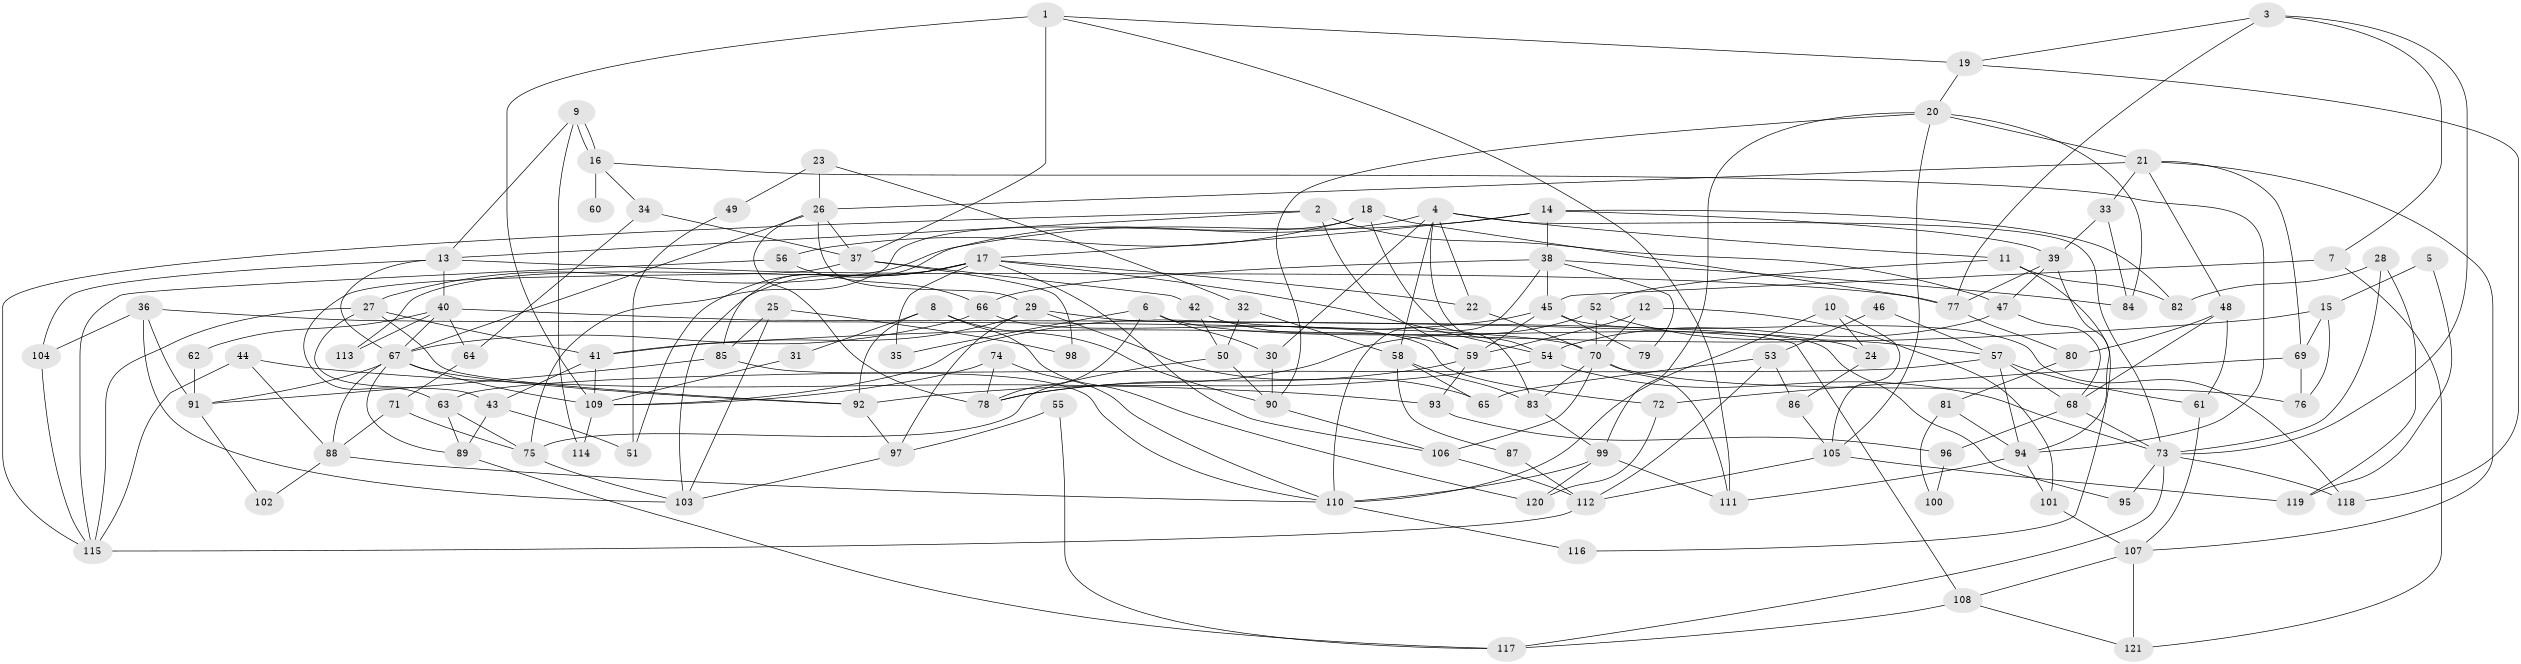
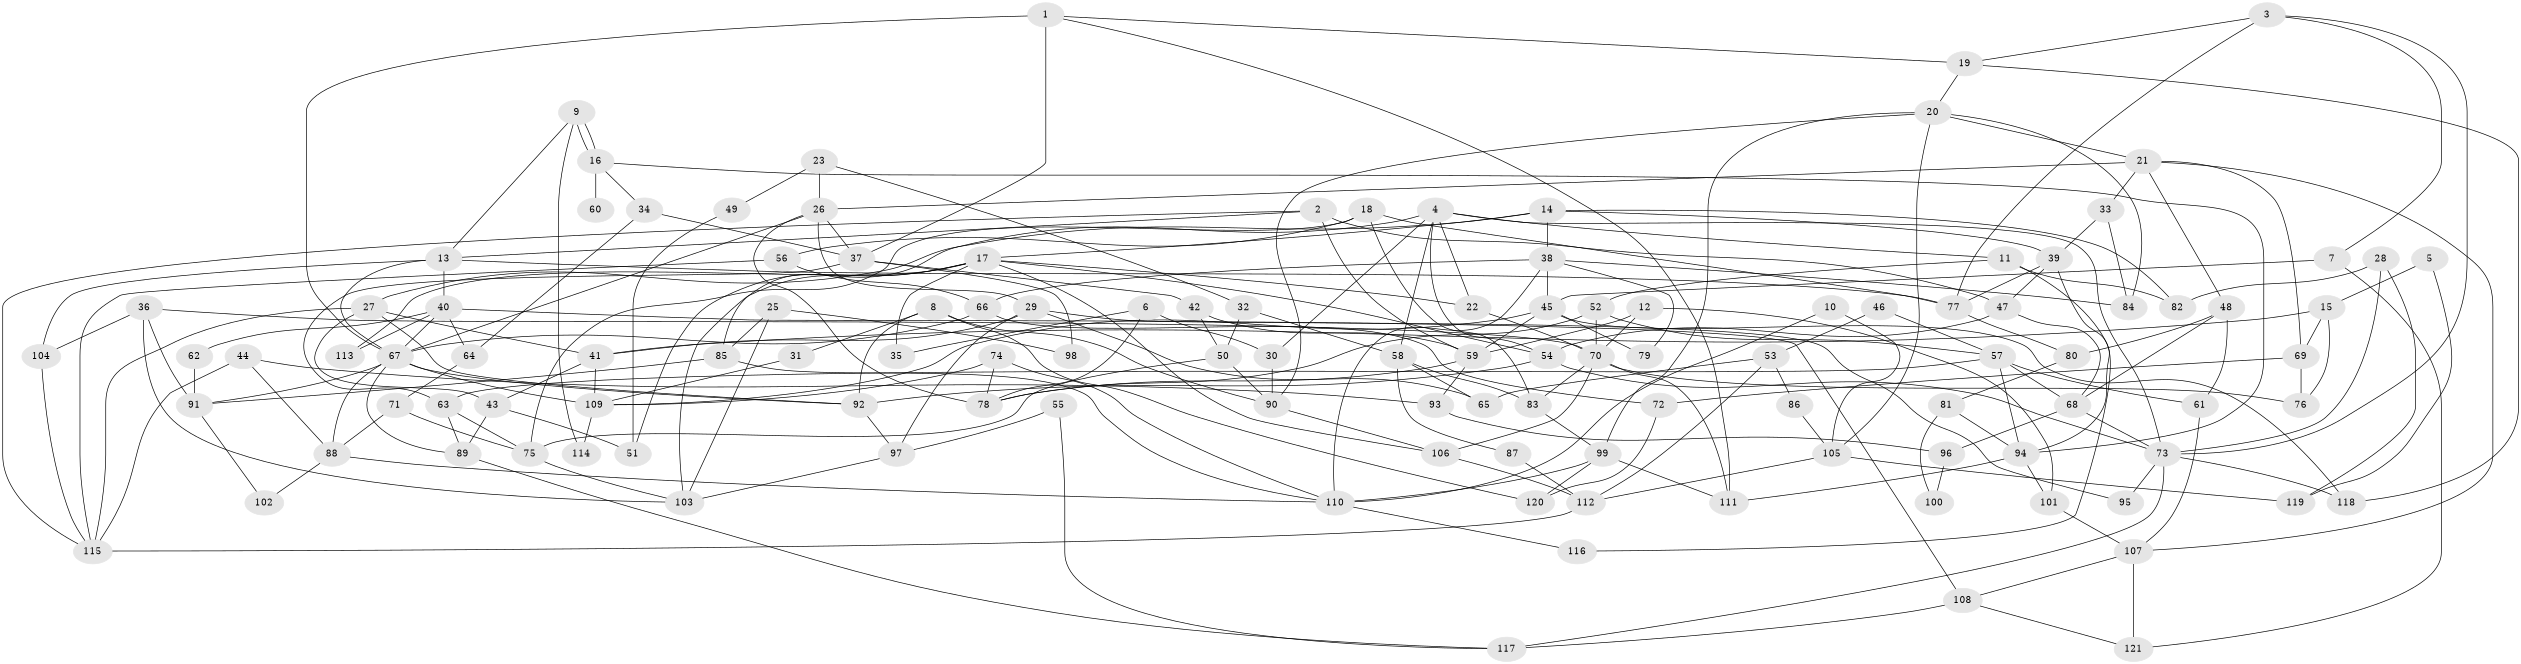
(612, 67) -> (525, 47)
(1871, 357) -> none
